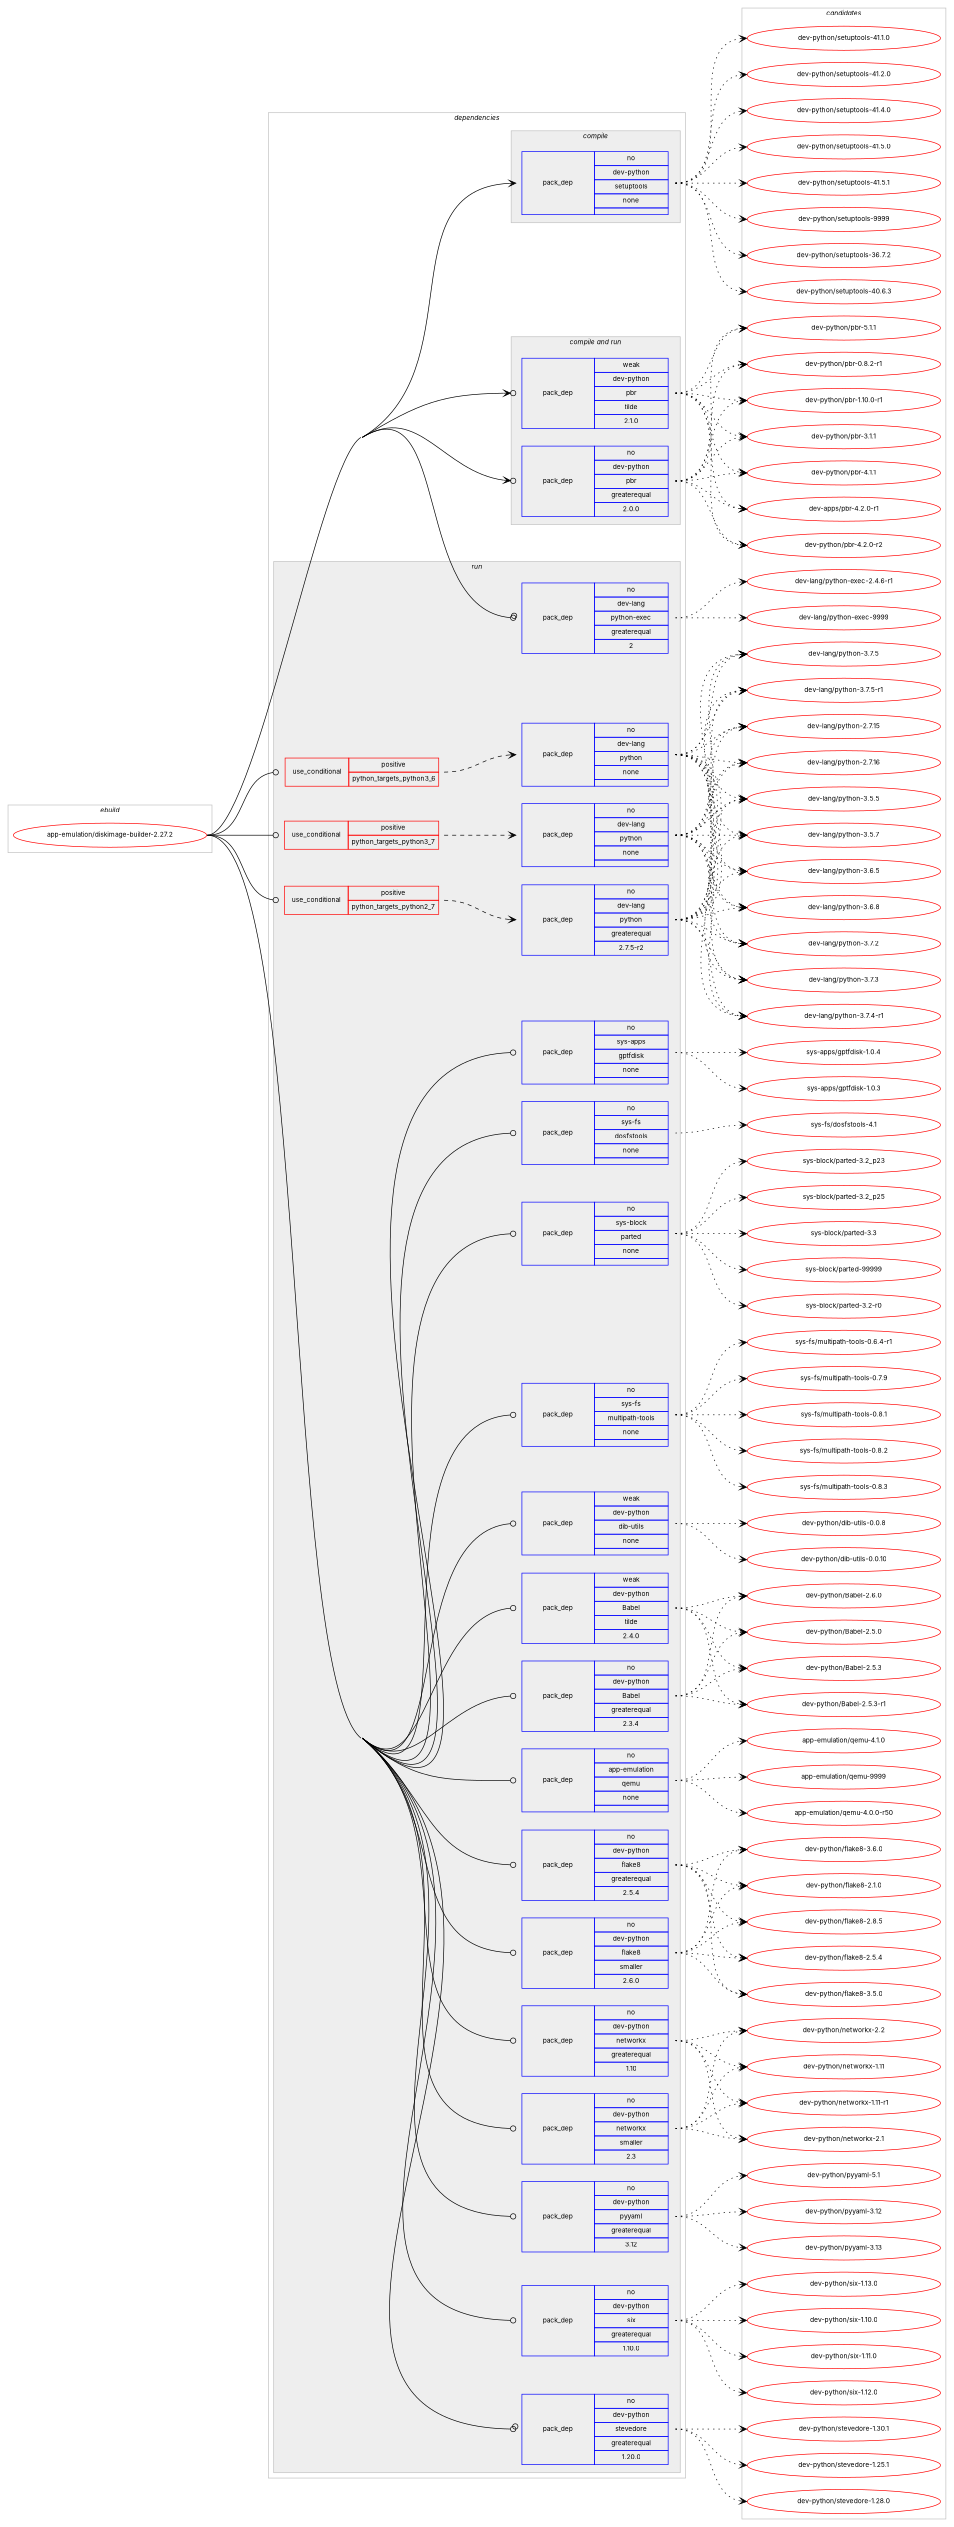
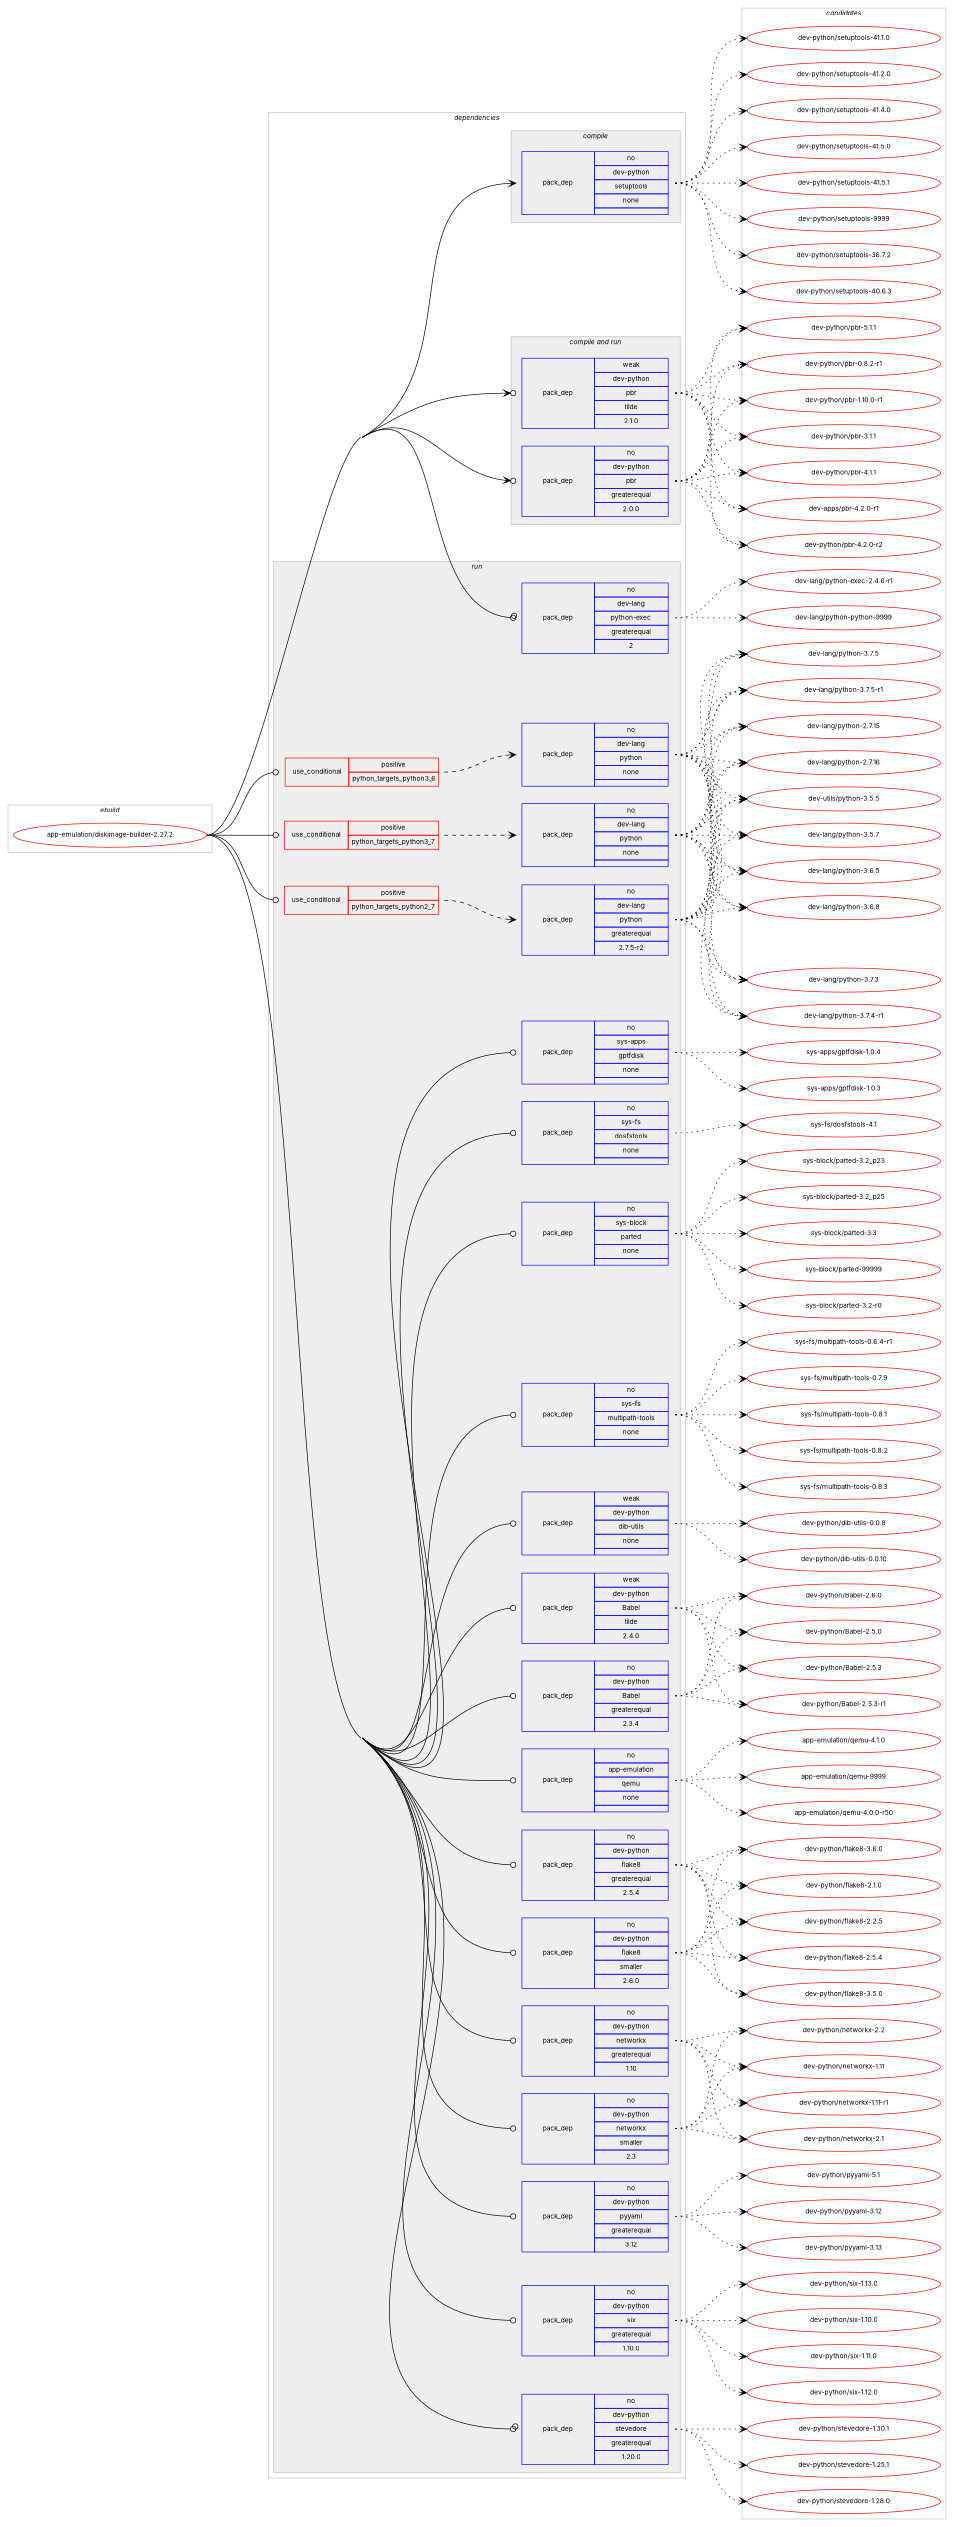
(844, 618) -> (844, 618)
(844, 799) -> (844, 799)
(844, 944) -> none
(844, 1922) -> (844, 1922)
